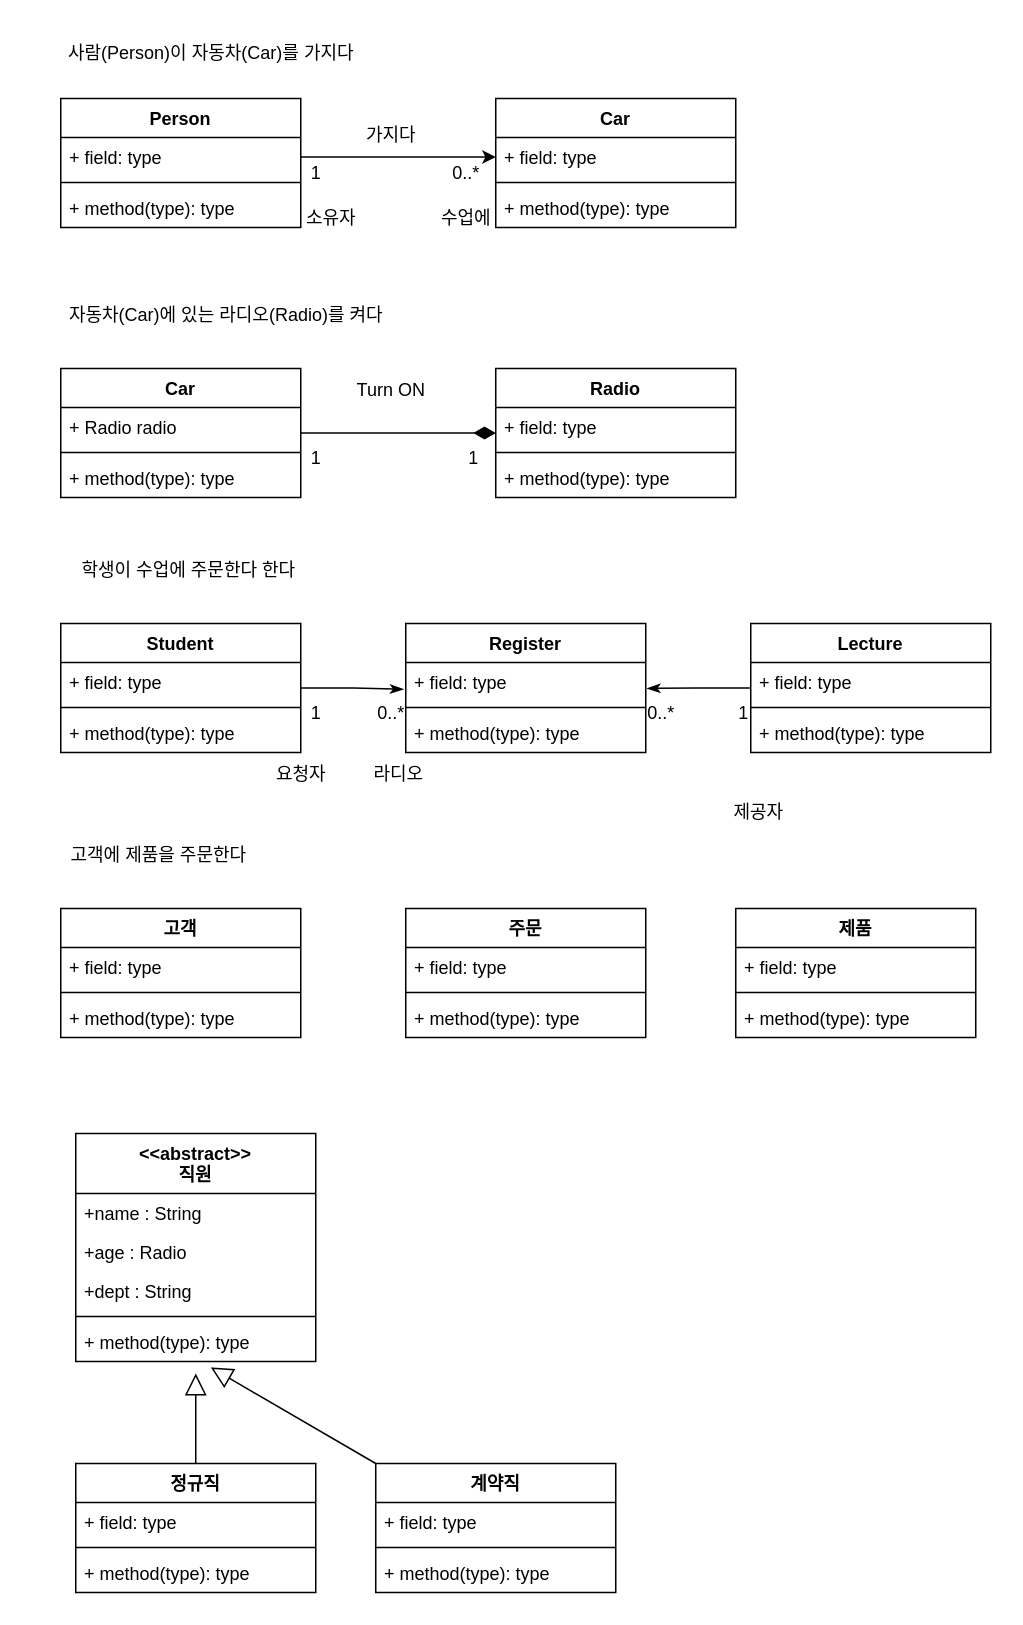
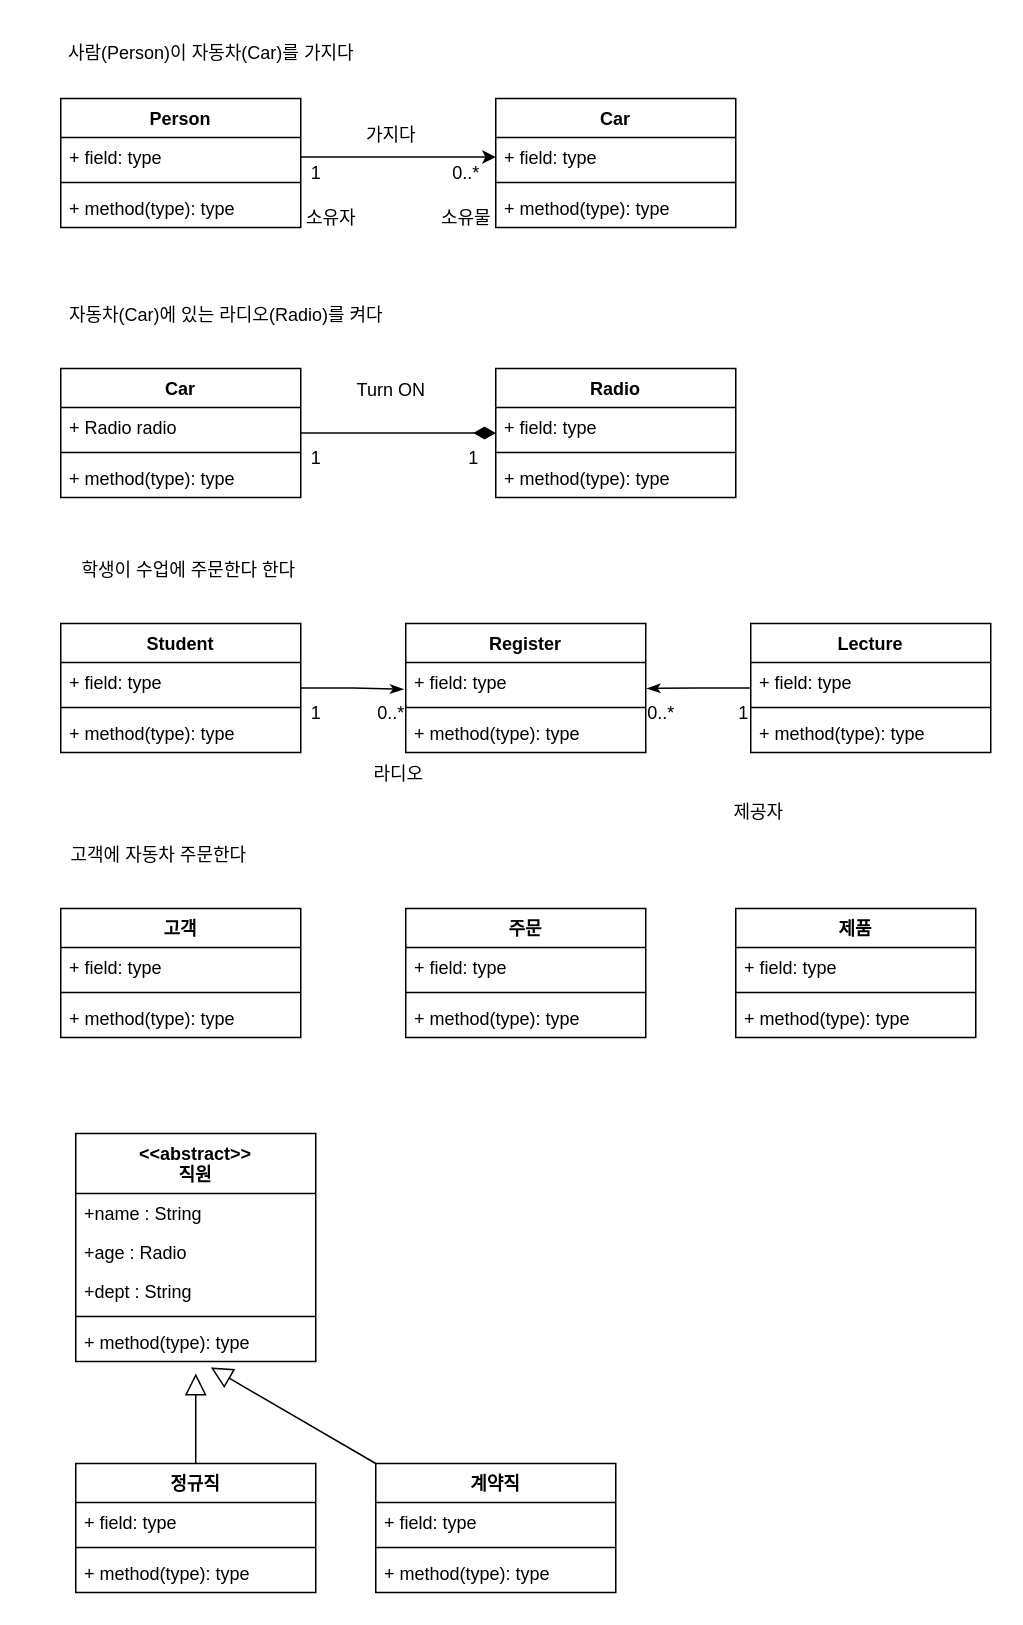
(467, 218) -> (467, 218)
(301, 775) -> none
(159, 856) -> (159, 856)
